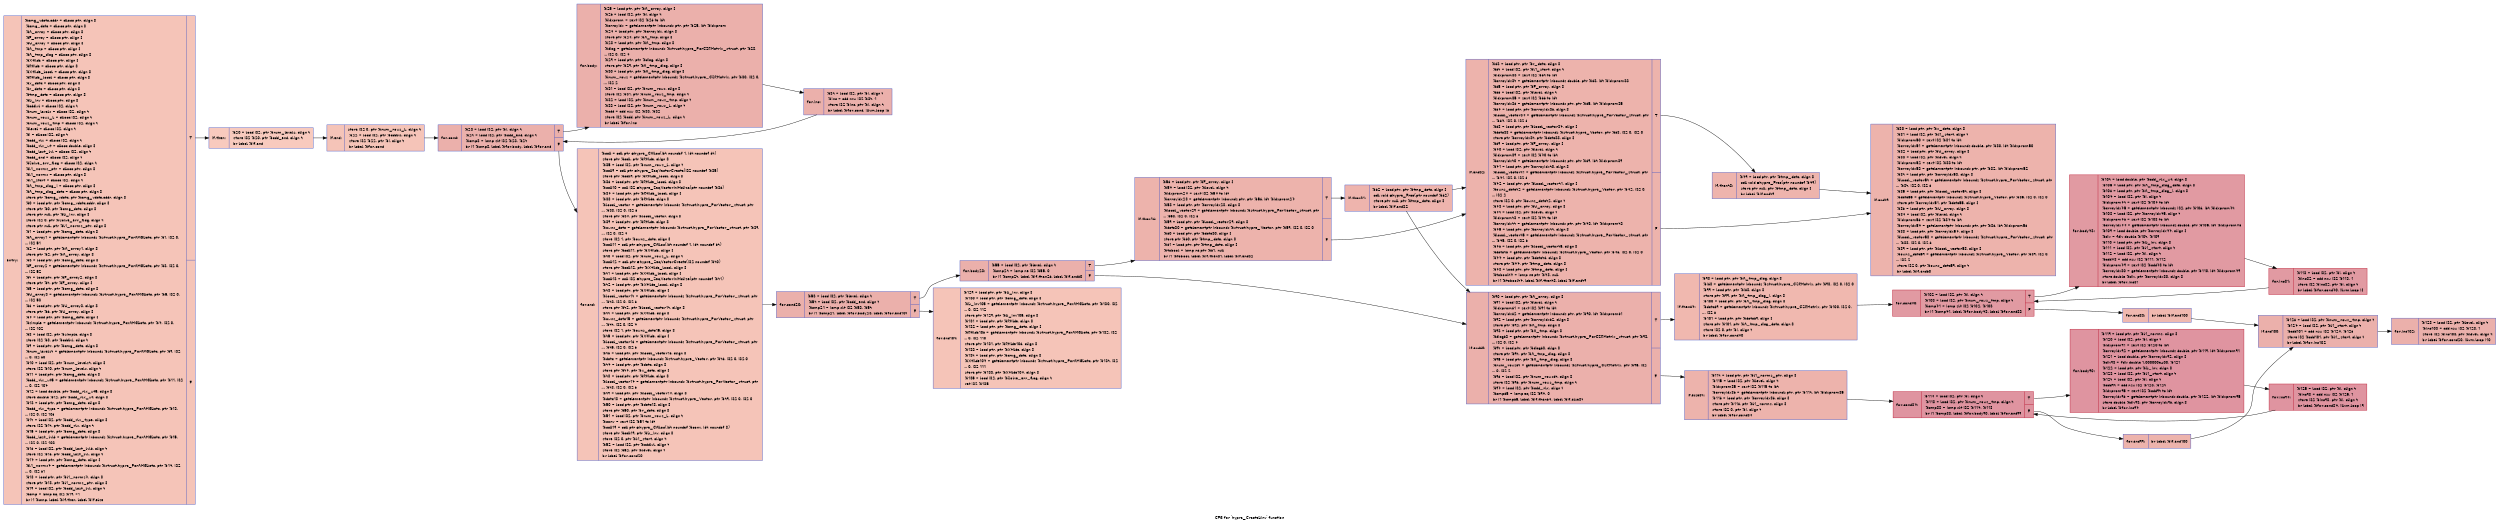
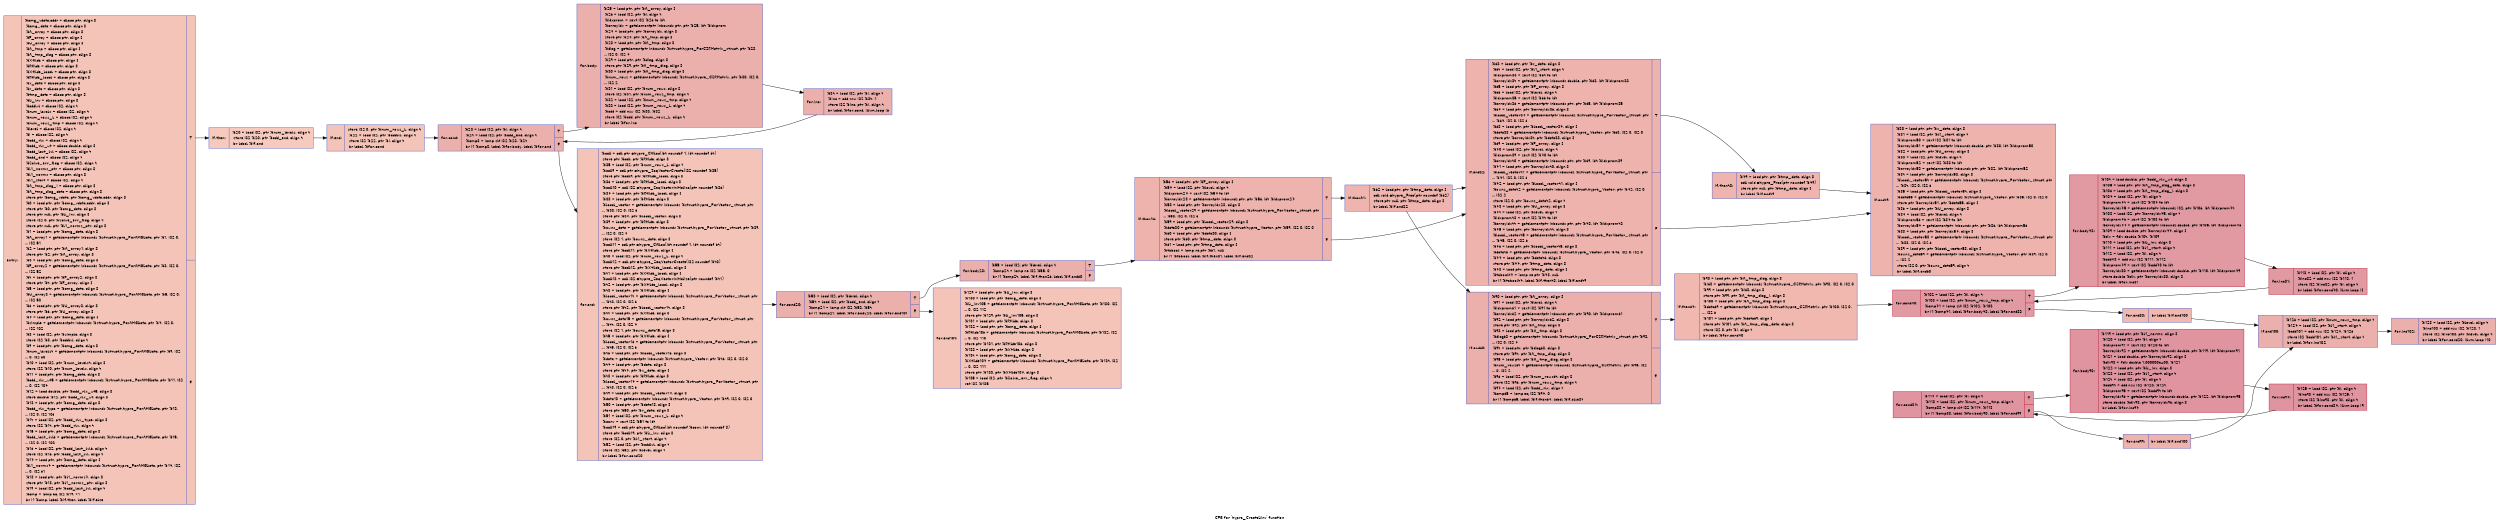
(1280, 290) -> none
(1766, 395) -> none
